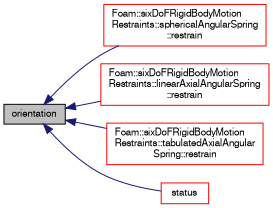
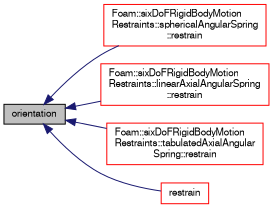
(185, 193) -> (185, 193)
